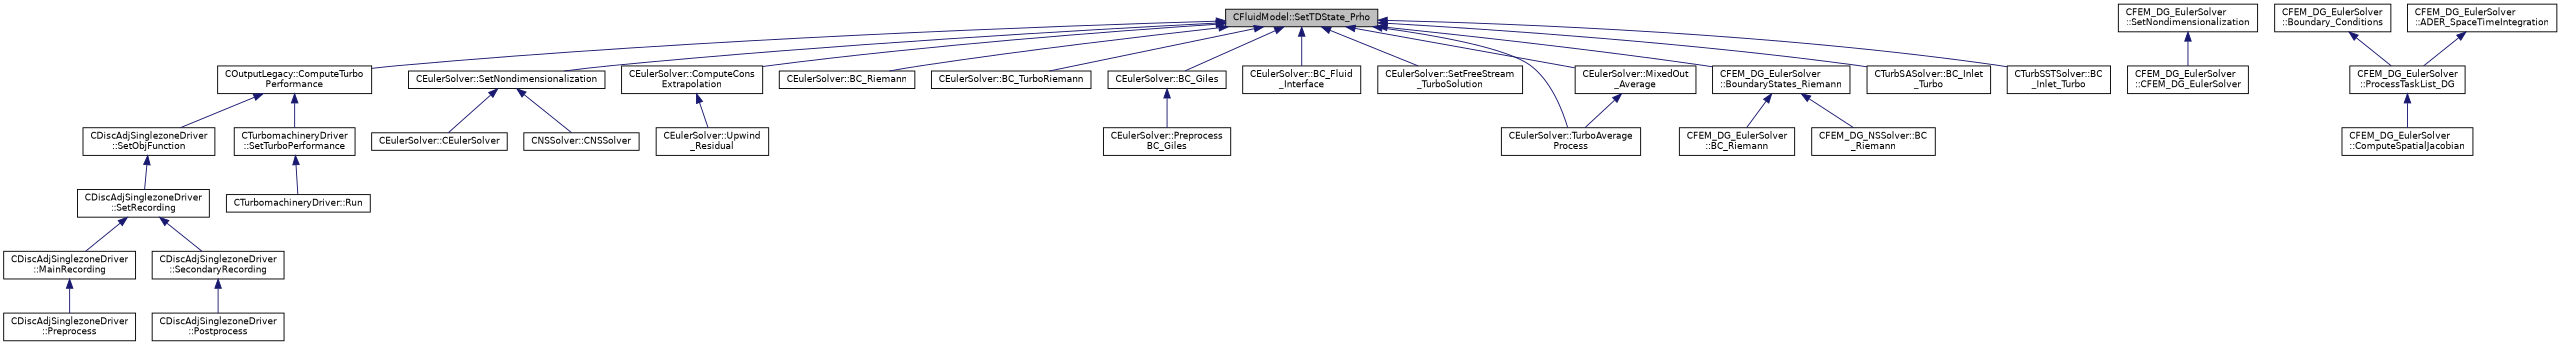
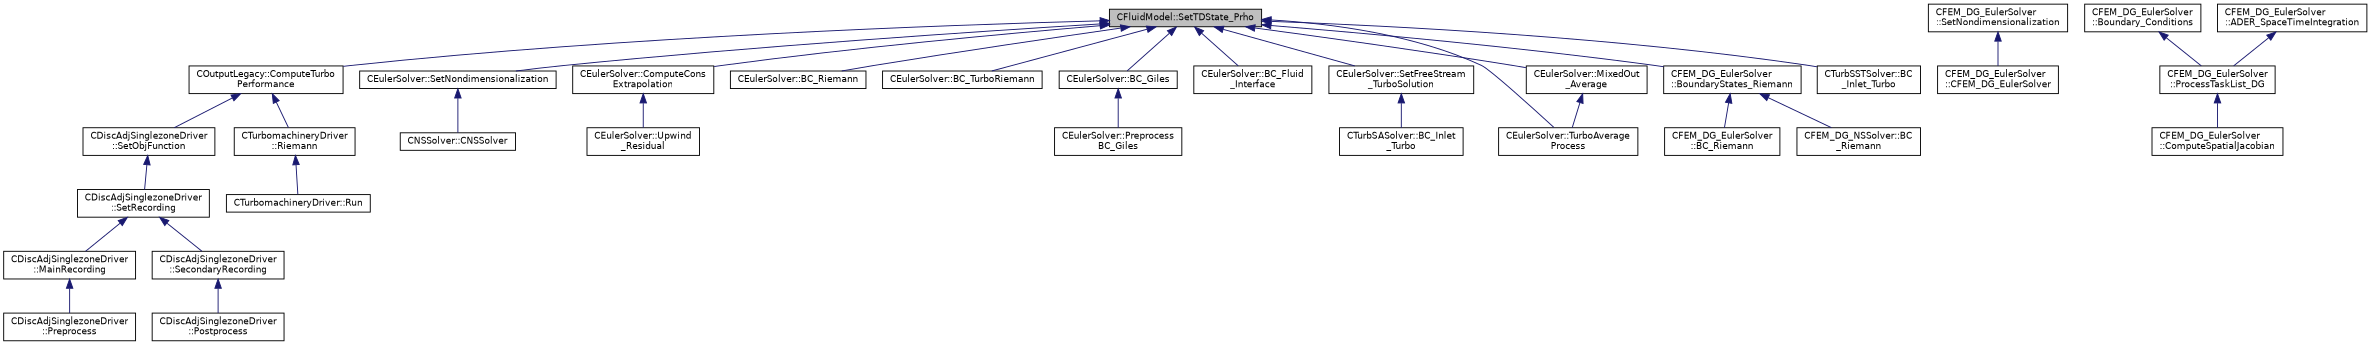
(1628, 41) -> (1401, 115)
(295, 142) -> (295, 142)
(439, 142) -> none
